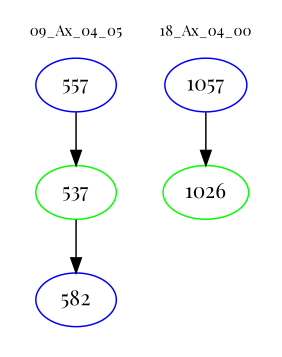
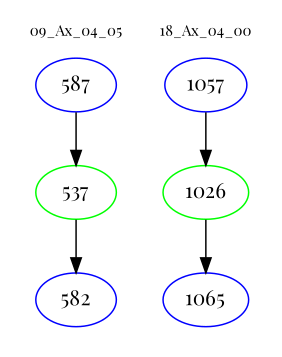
(76, 85) -> (76, 85)
none -> (206, 300)
